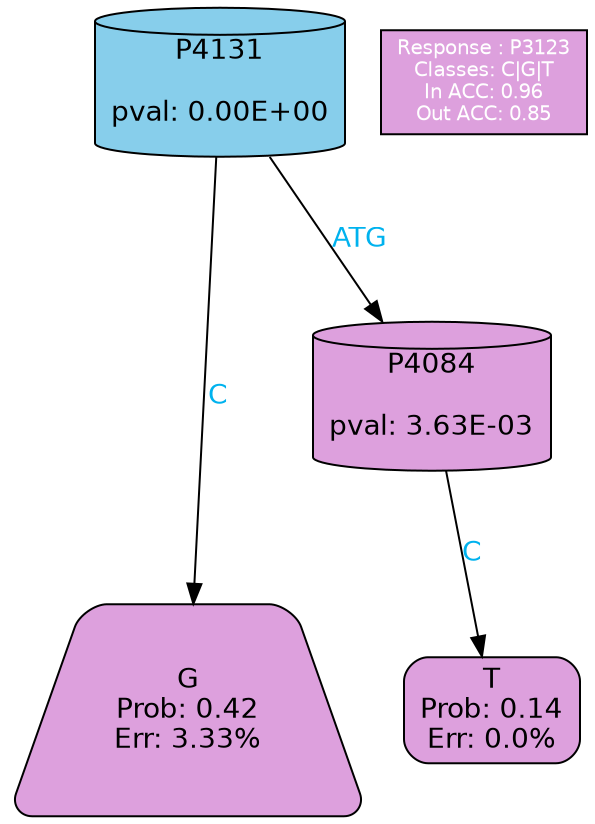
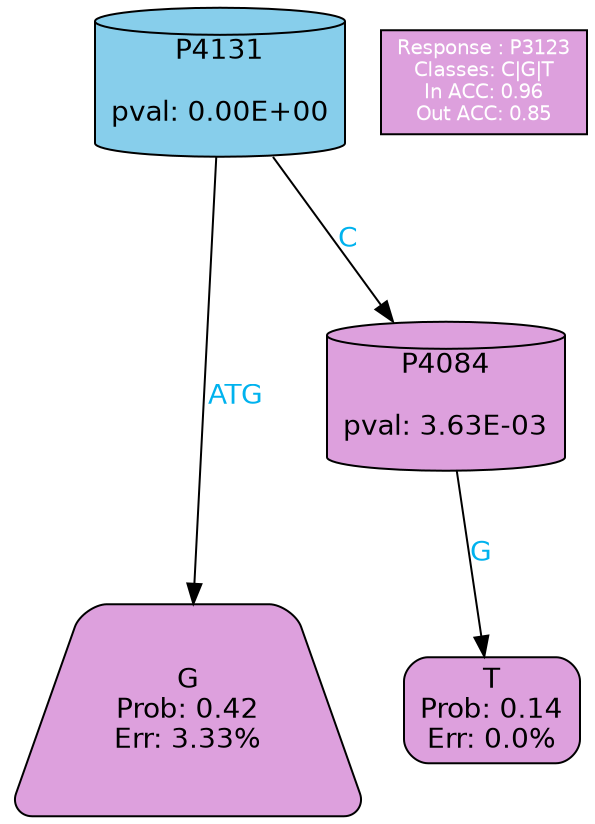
(360, 239) -> (348, 239)
(218, 396) -> (236, 396)
(472, 553) -> (481, 553)
